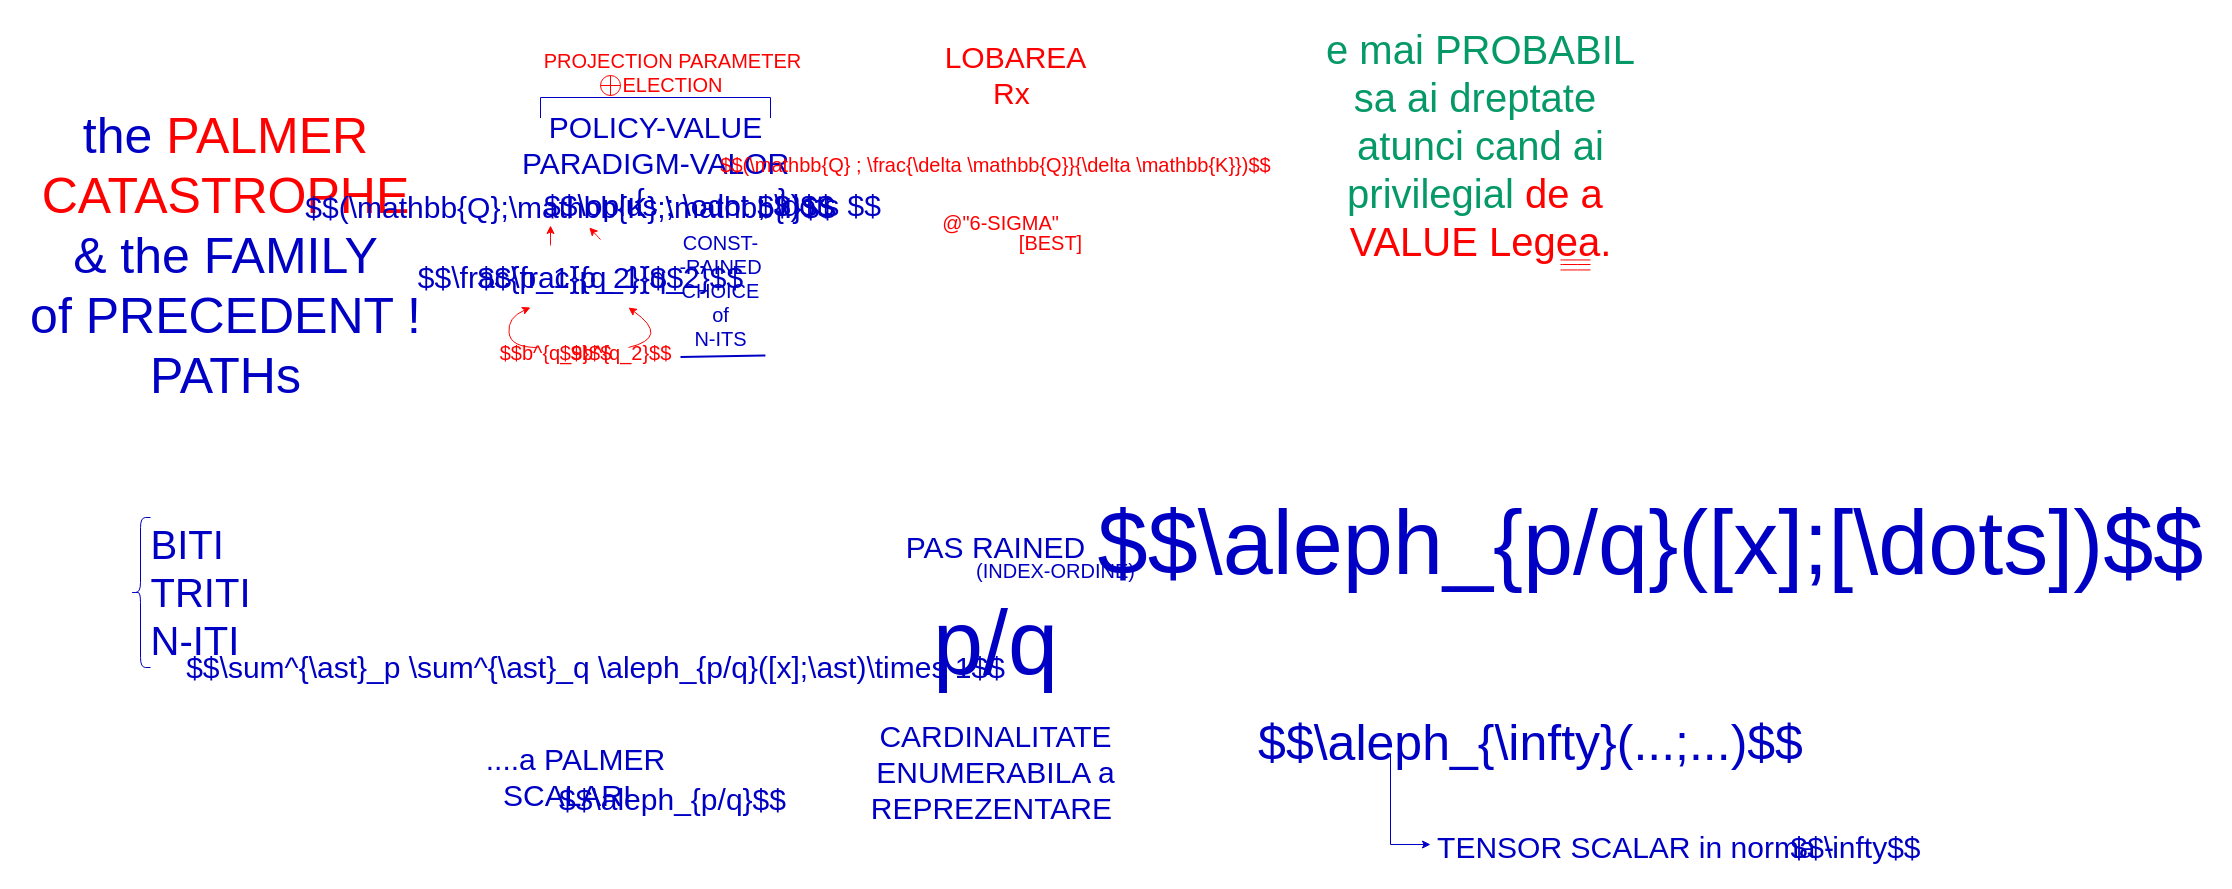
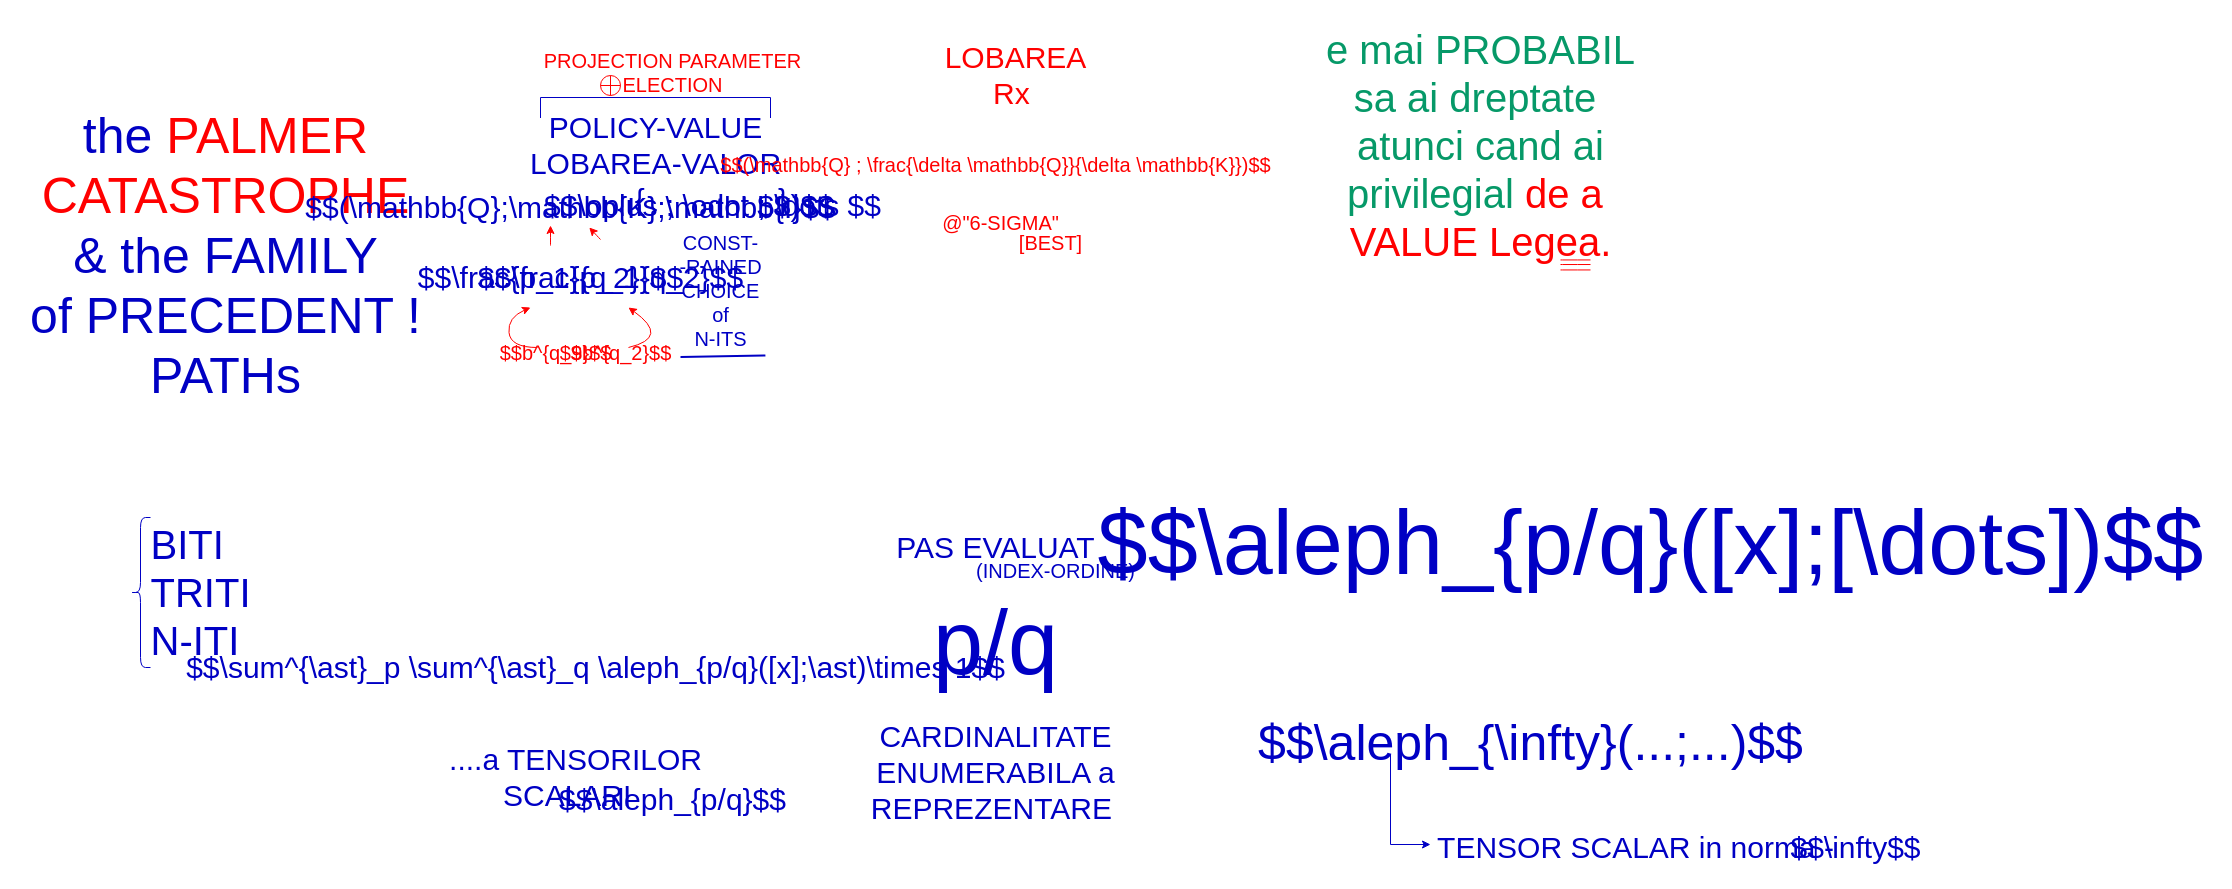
(656, 146) -> (656, 146)
(996, 548) -> (996, 548)
(576, 778) -> (576, 778)
